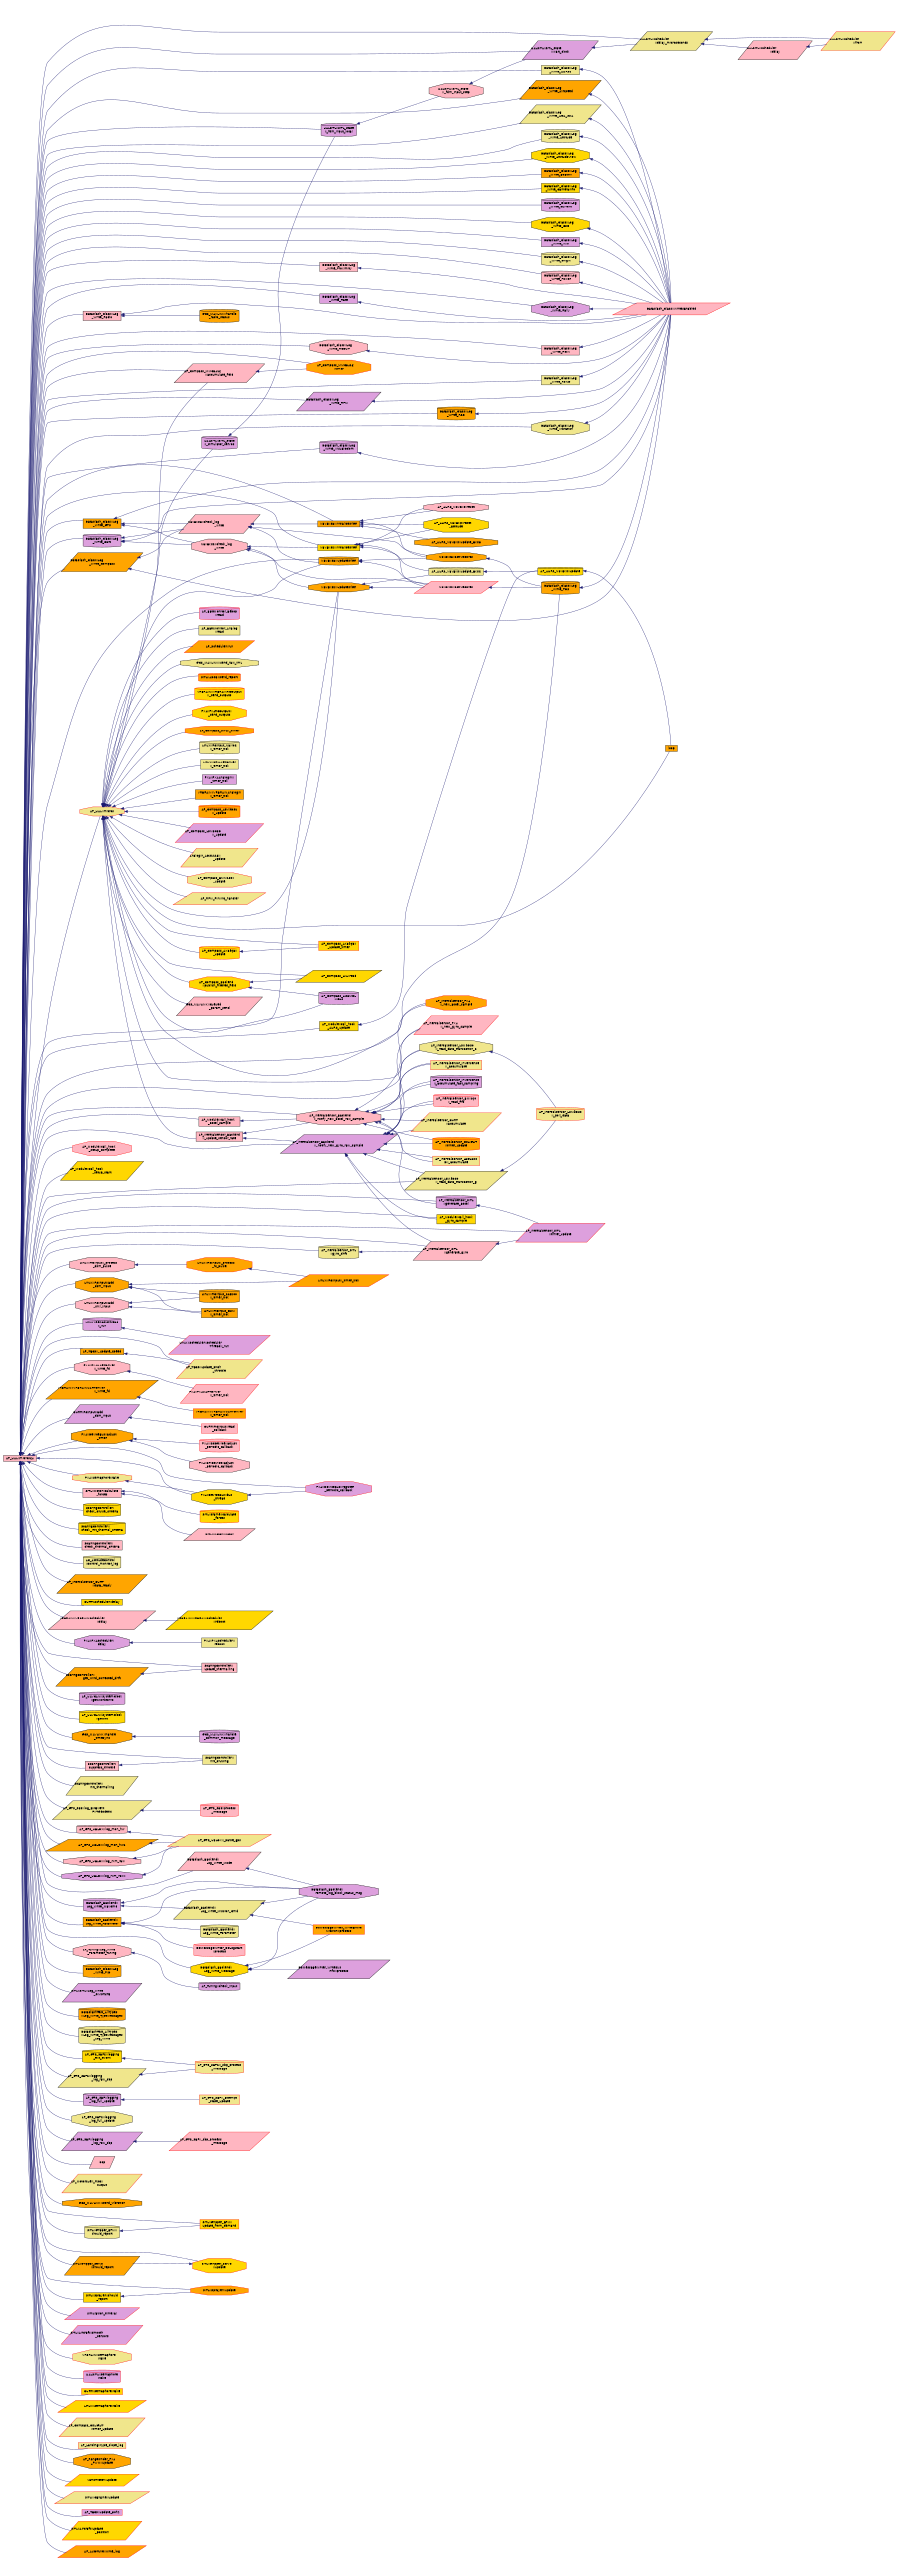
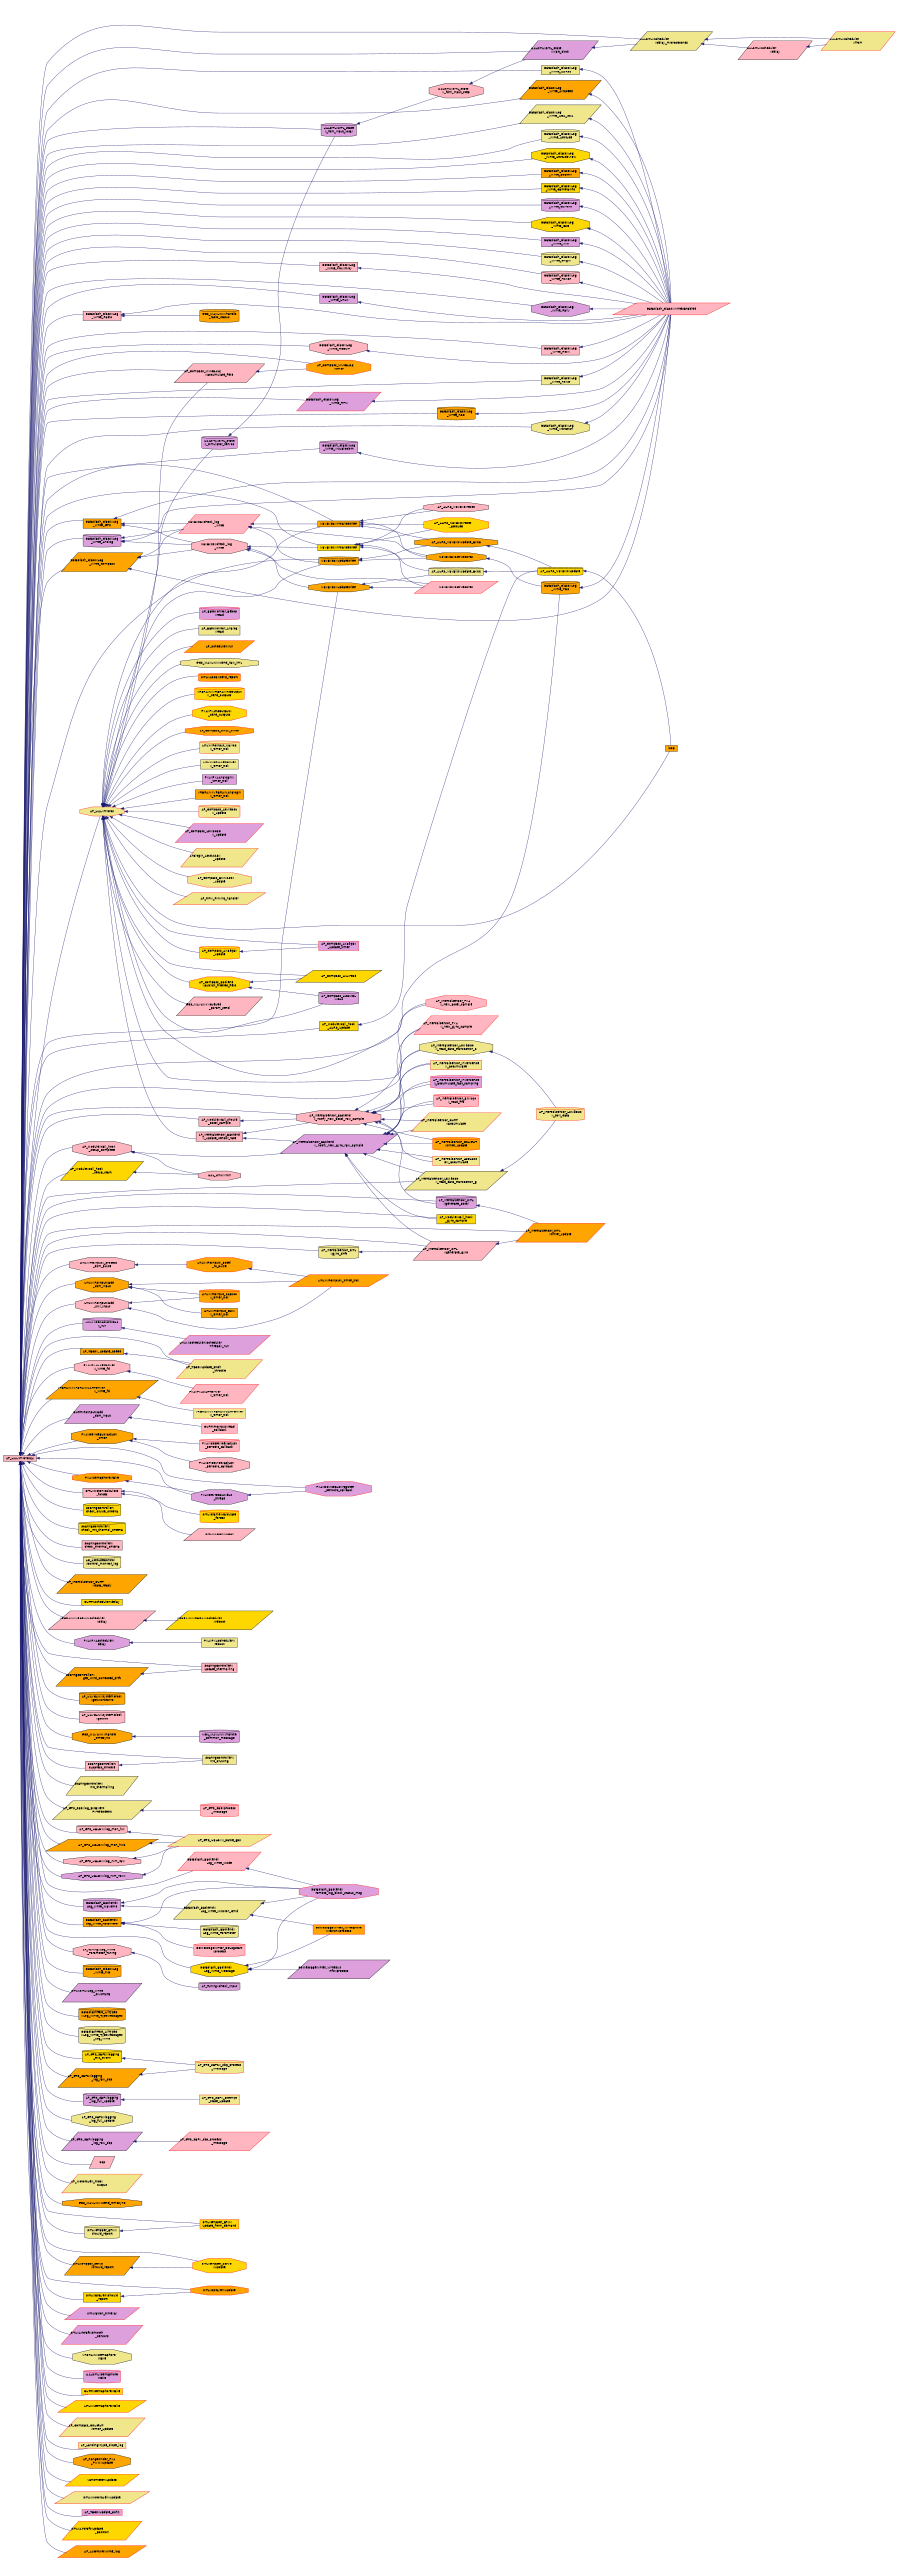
none -> (635, 245)
(339, 299) -> (339, 299)
(339, 402) -> (339, 402)
(219, 524) -> (219, 524)
(456, 525) -> (456, 525)
(102, 541) -> (102, 541)
none -> (167, 553)
none -> (521, 555)
(396, 570) -> (398, 553)
(517, 588) -> none
(219, 747) -> (219, 747)
(219, 811) -> (219, 811)
(298, 860) -> (157, 606)
(339, 946) -> (339, 946)
(456, 1003) -> (456, 1003)
(456, 1082) -> (456, 1082)
(219, 1122) -> (219, 1122)
(102, 1149) -> (102, 1149)
(40, 1156) -> (209, 1156)
none -> (219, 1176)
(560, 1233) -> (560, 1233)
(219, 1265) -> (219, 1265)
(219, 1296) -> (219, 1296)
(167, 1309) -> (235, 1328)
(219, 1414) -> (219, 1414)
(102, 1478) -> (102, 1478)
(219, 1497) -> (219, 1497)
(102, 1699) -> (102, 1699)
(102, 1717) -> (102, 1717)
(219, 1736) -> (219, 1736)
(219, 1861) -> (219, 1861)
(339, 1892) -> (339, 1892)
(102, 2078) -> (102, 2078)
(102, 2203) -> (102, 2203)
(161, 2264) -> (163, 2268)
(102, 2357) -> (102, 2357)
(102, 2498) -> (102, 2498)
